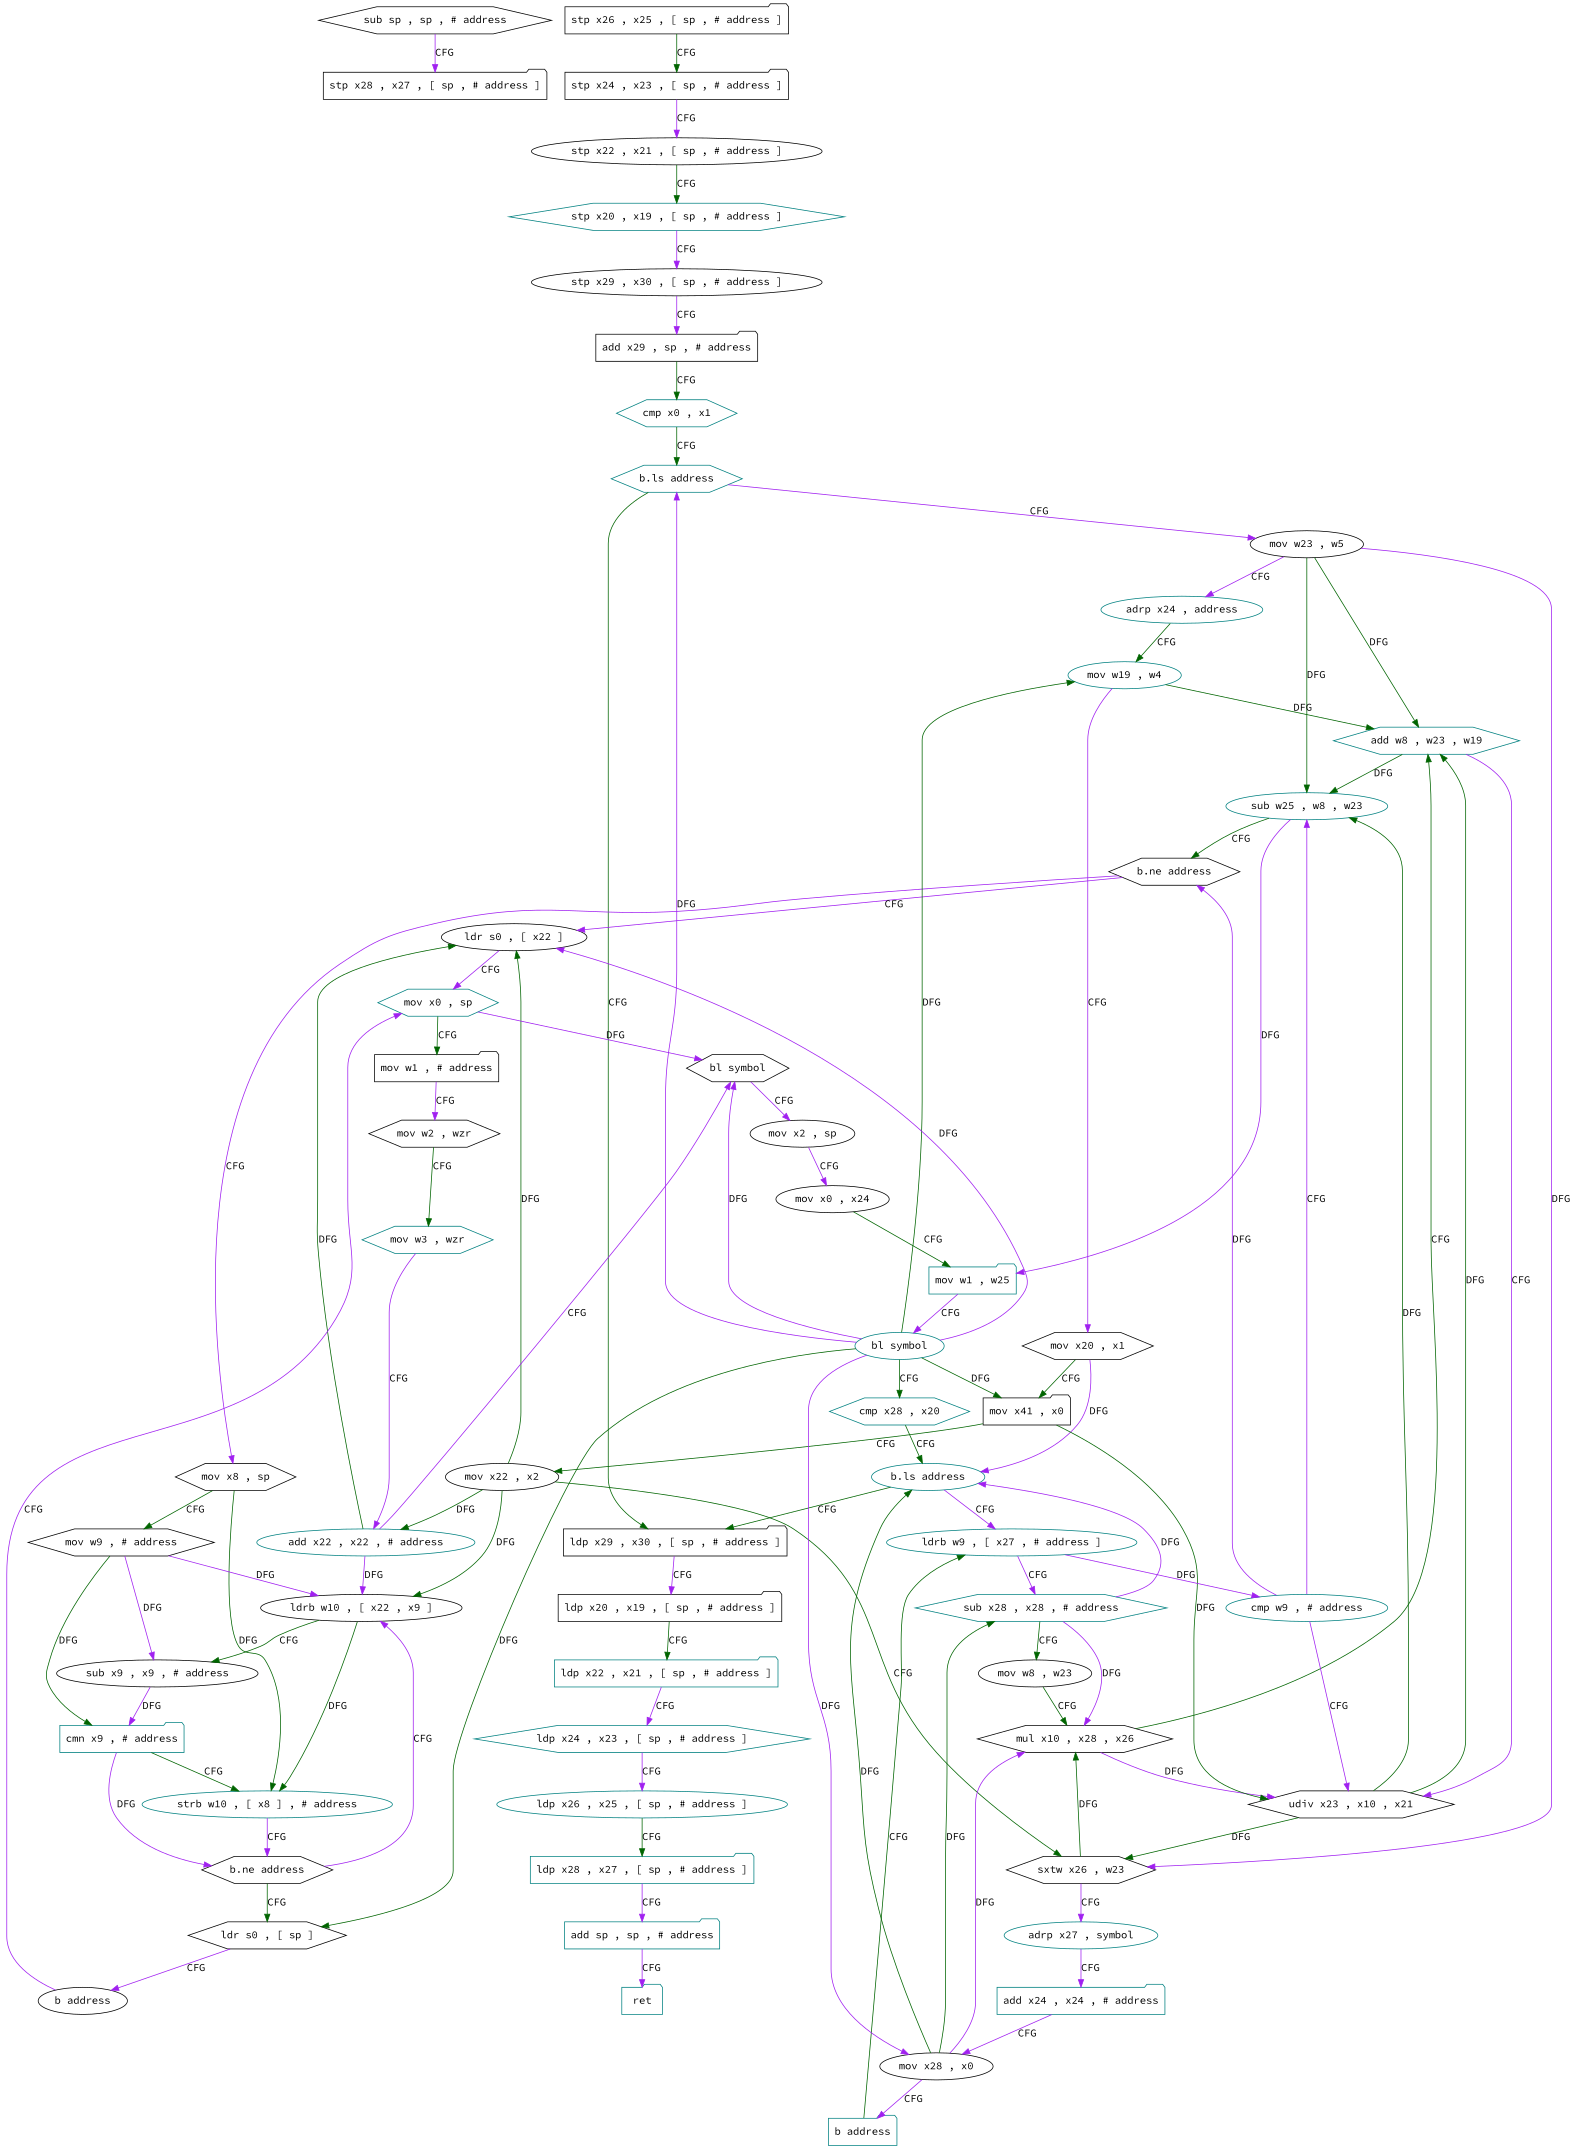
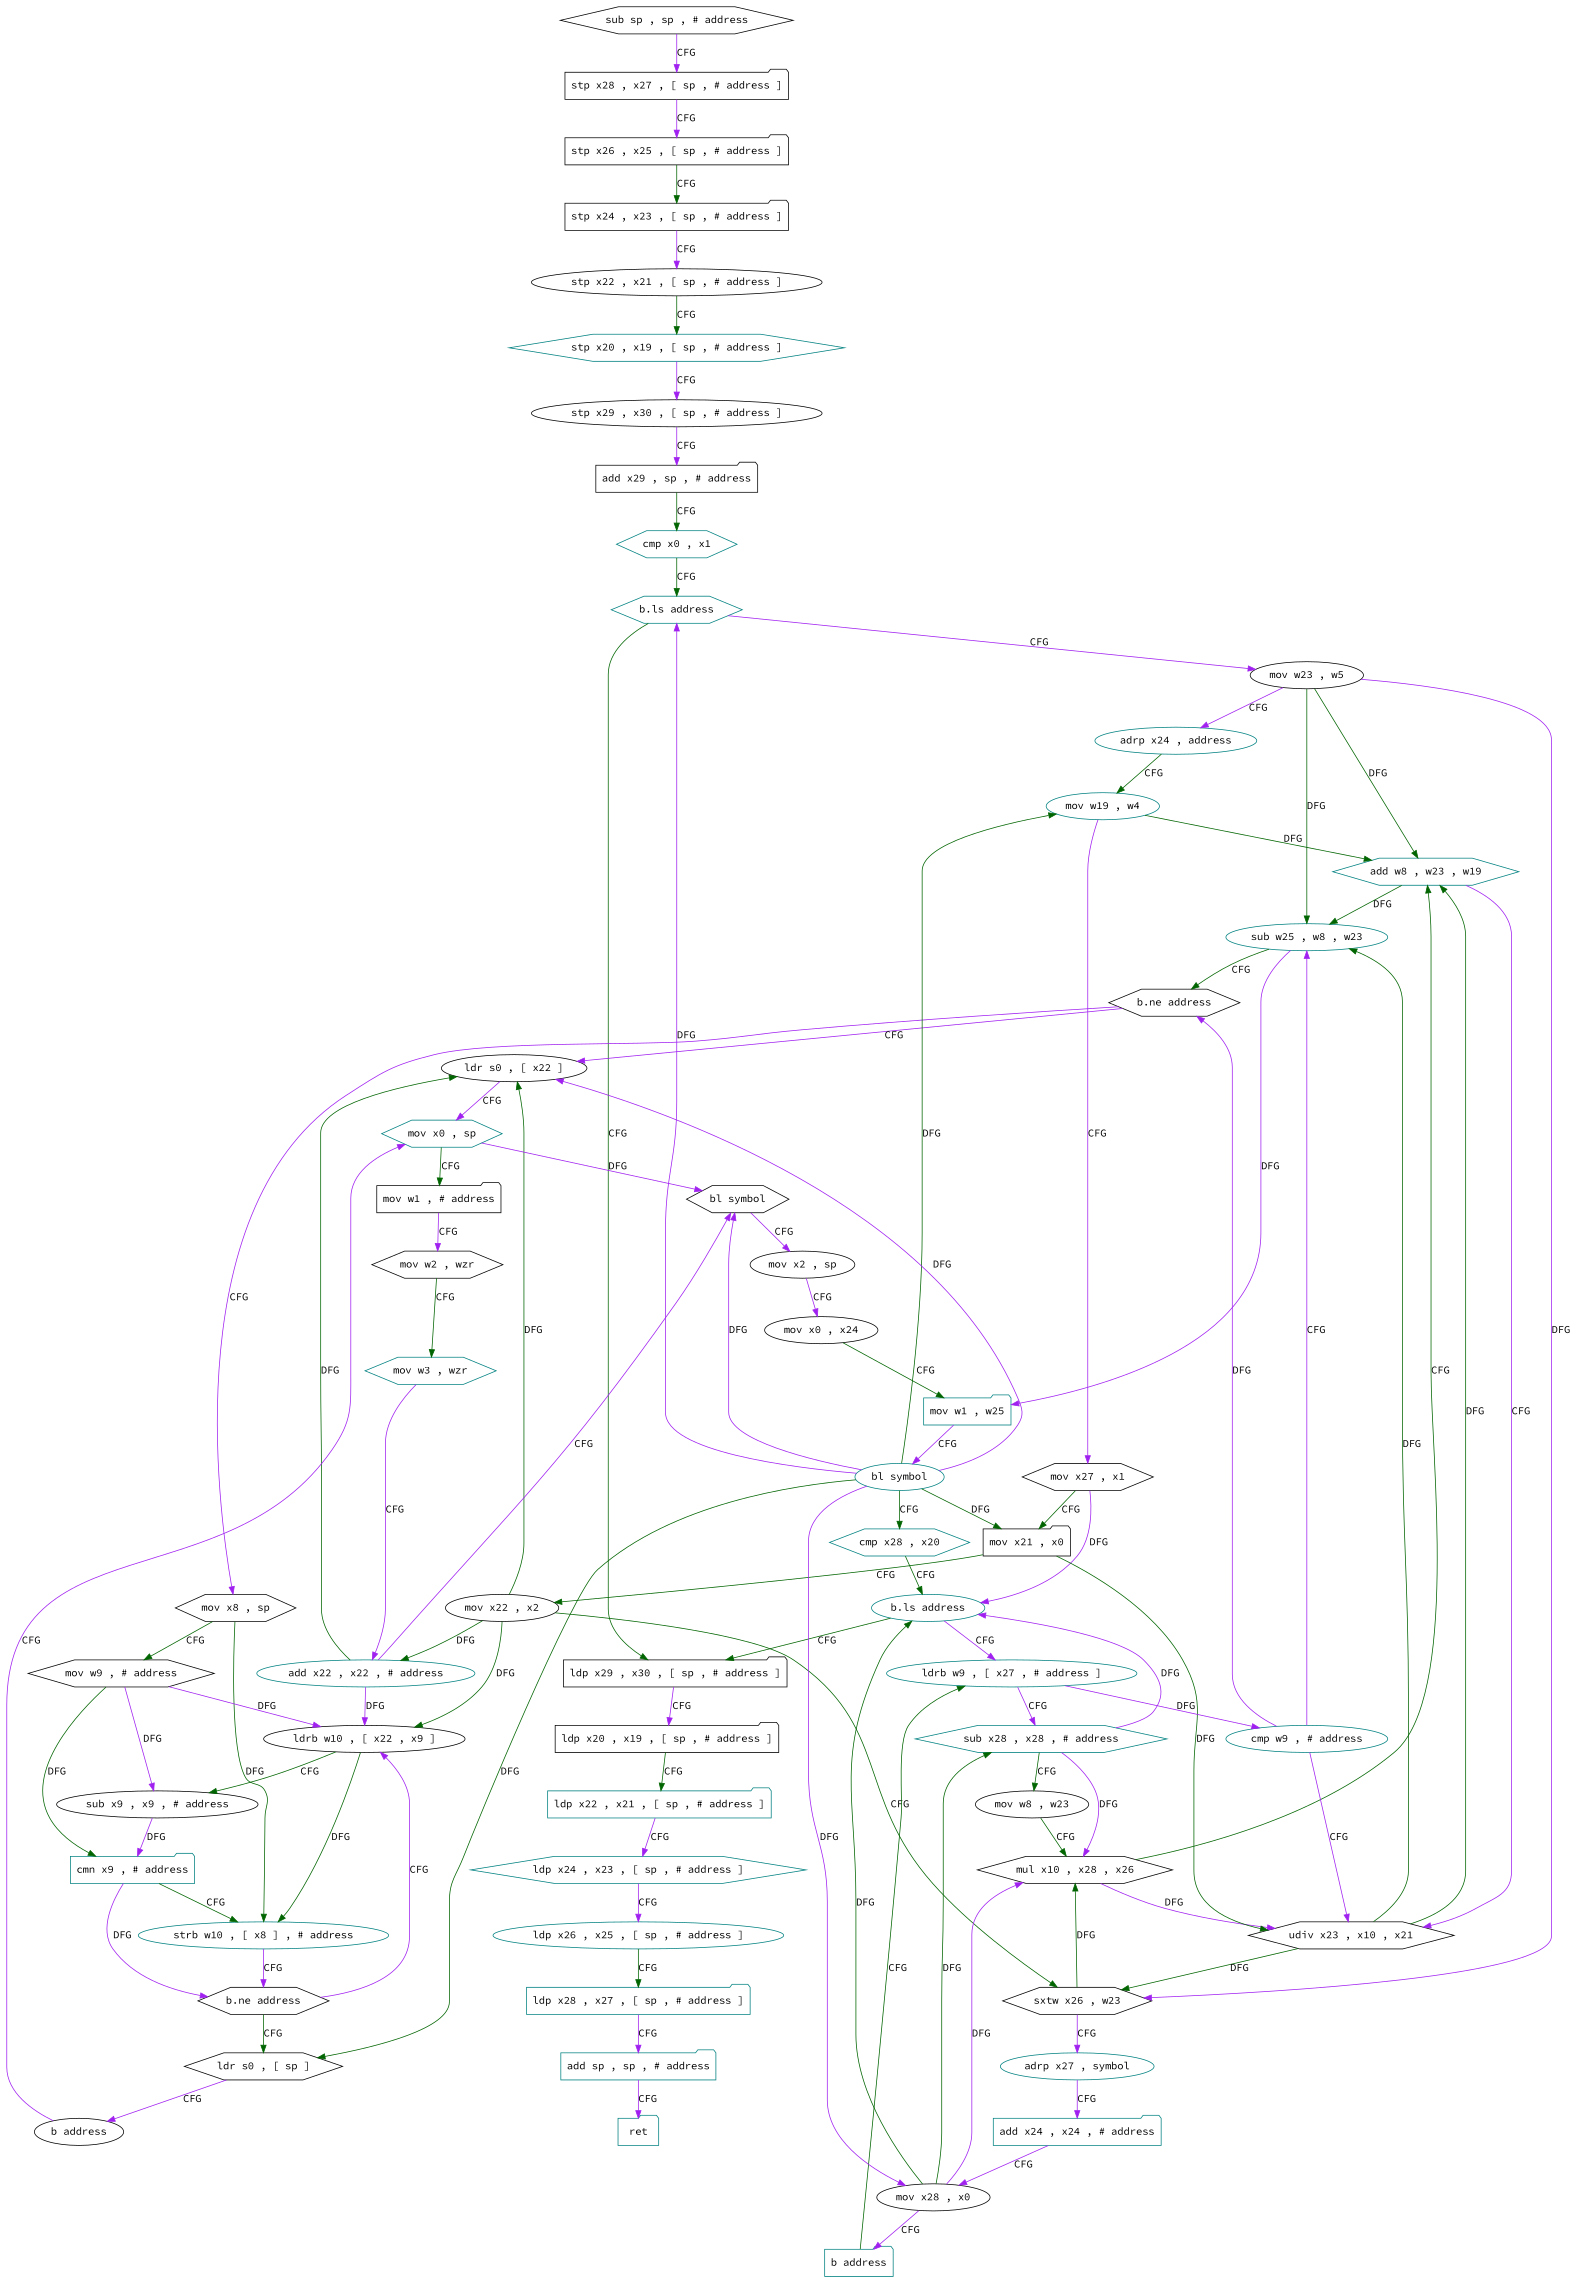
none -> (677, 115)
(1088, 1346) -> (1088, 1477)
(1027, 1411) -> (1027, 1542)
